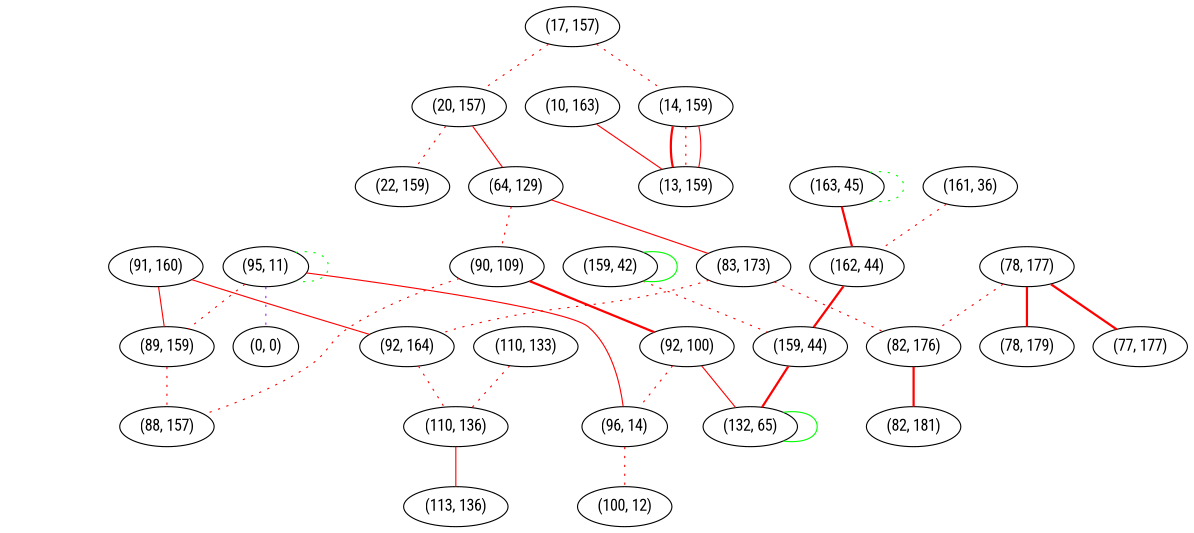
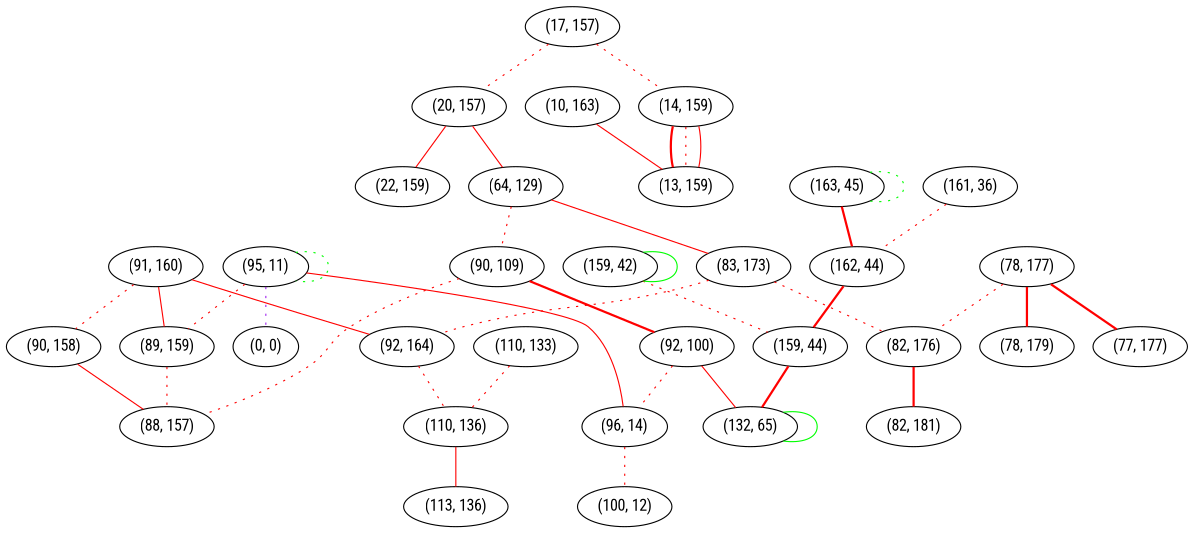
(431, 147) -> (431, 147)
none -> (54, 347)
